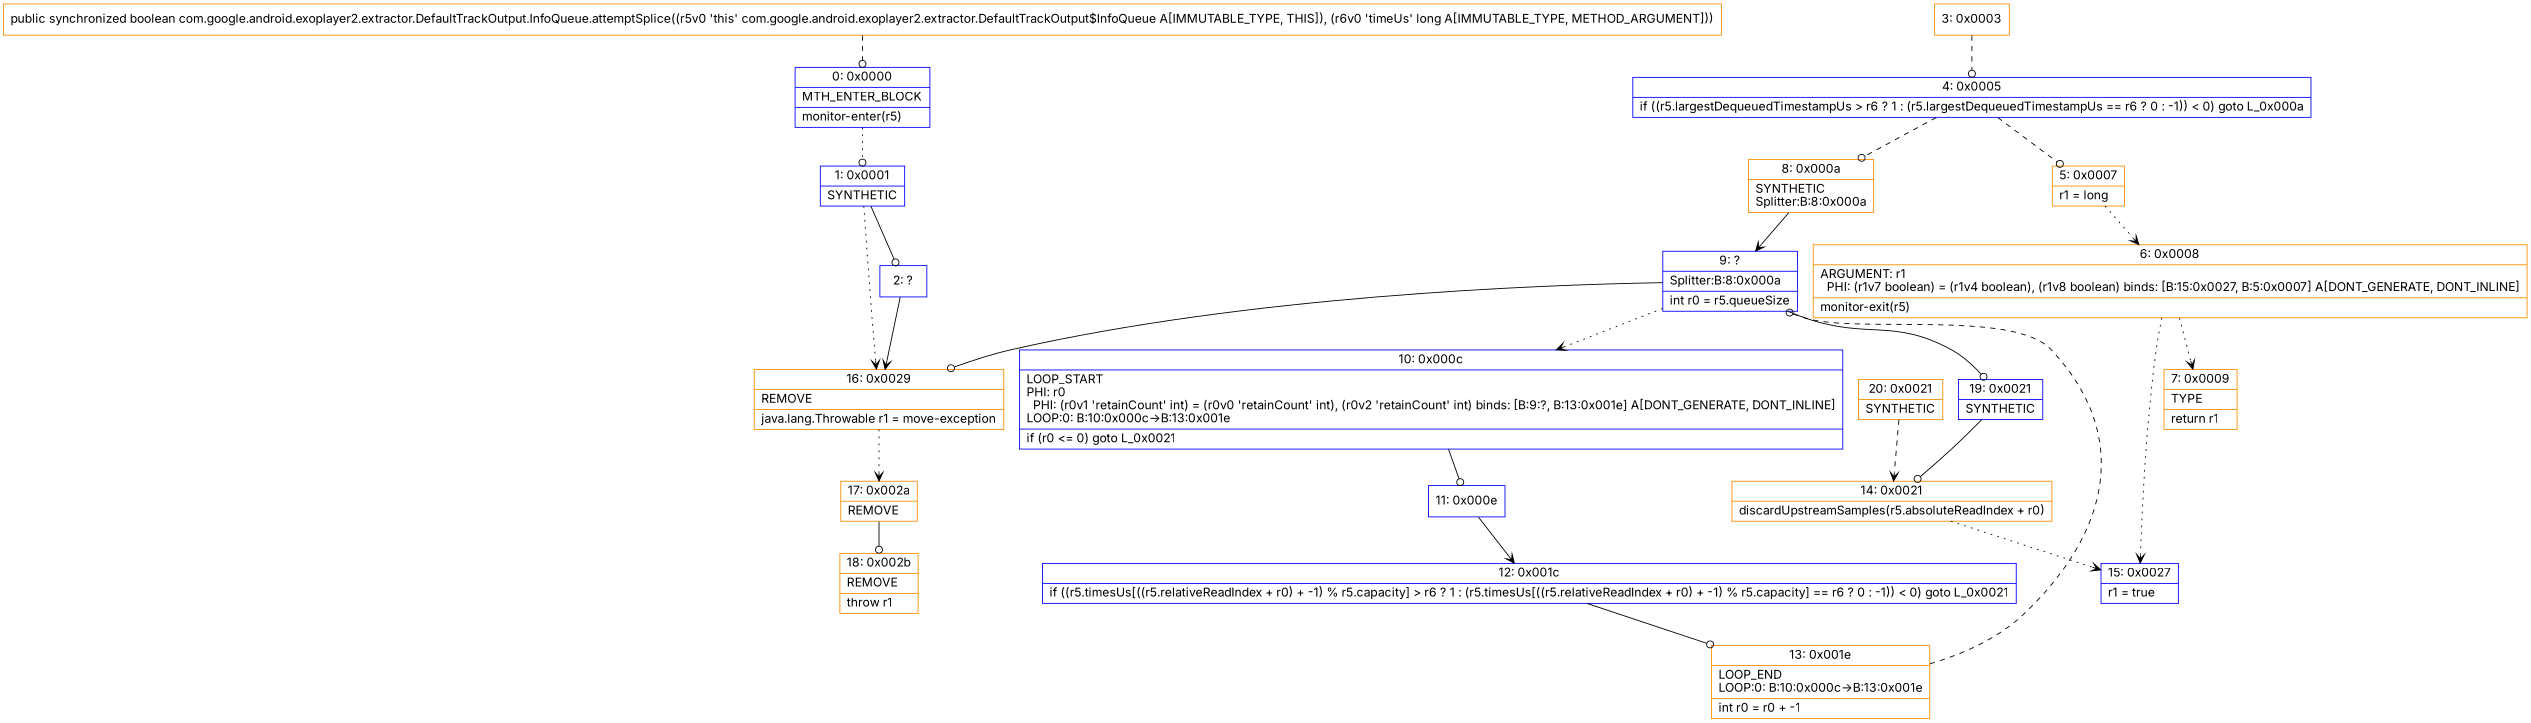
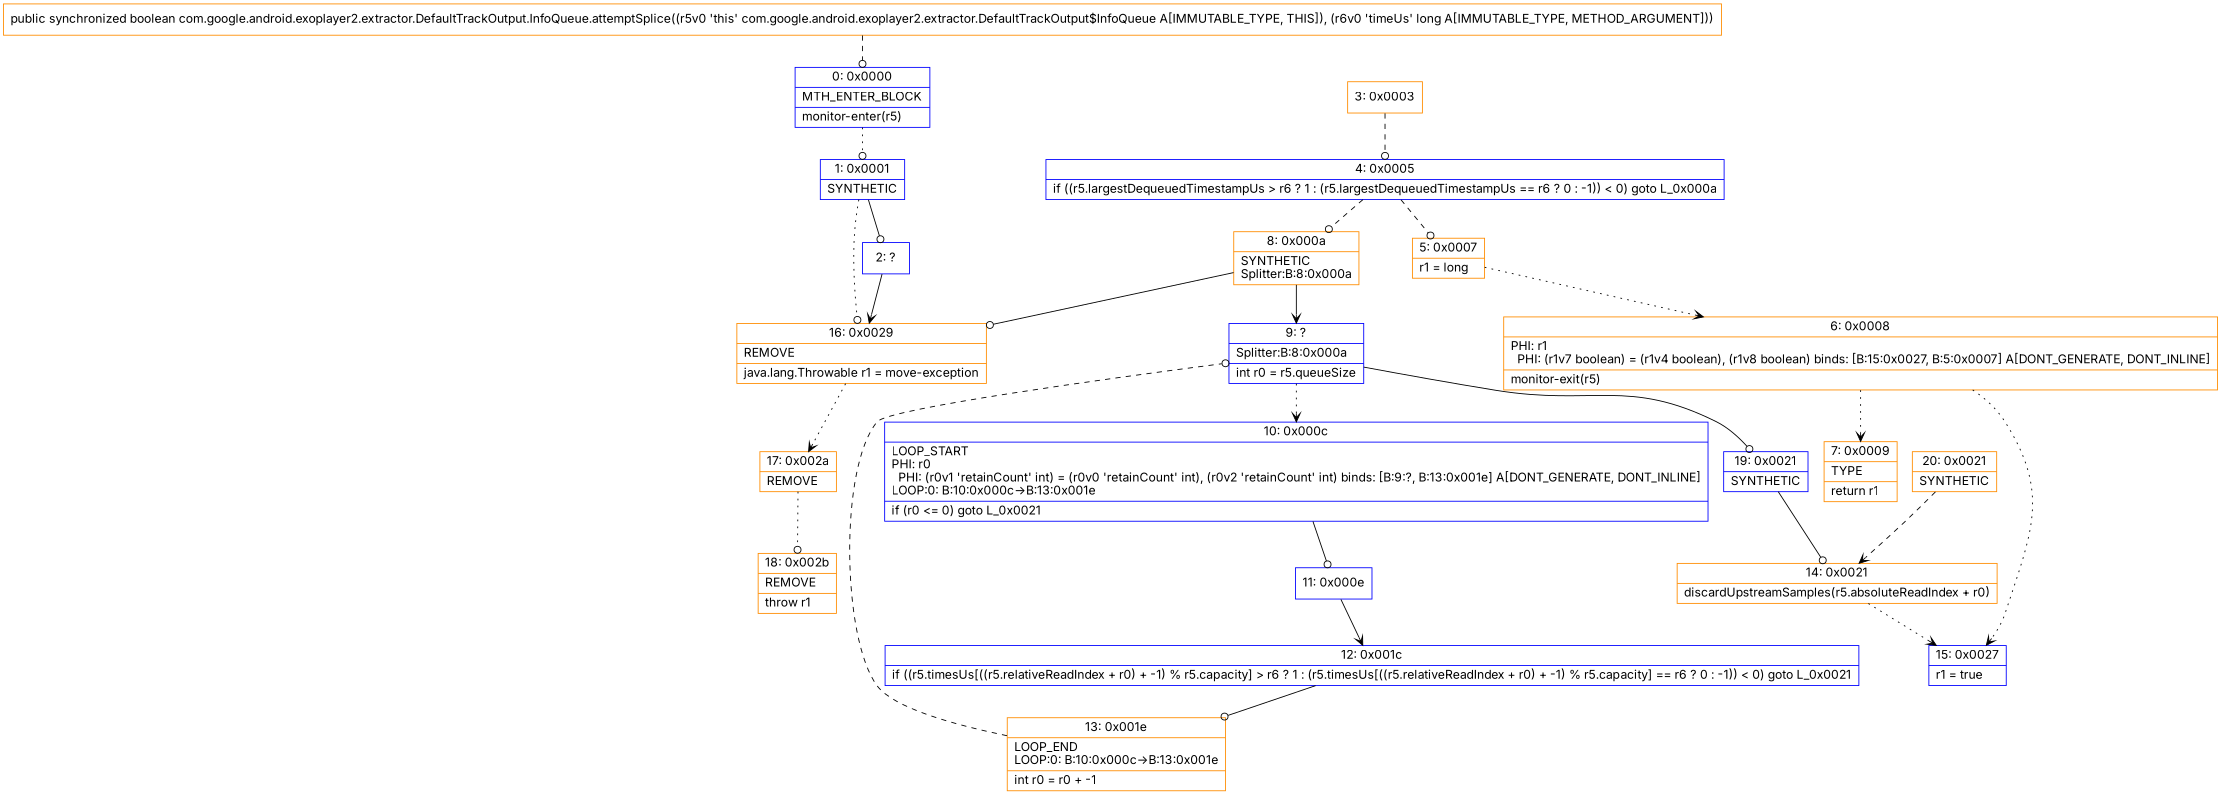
(1865, 274) -> (1531, 346)
(869, 283) -> (854, 258)
(1306, 304) -> (1113, 298)
(879, 534) -> (798, 519)
